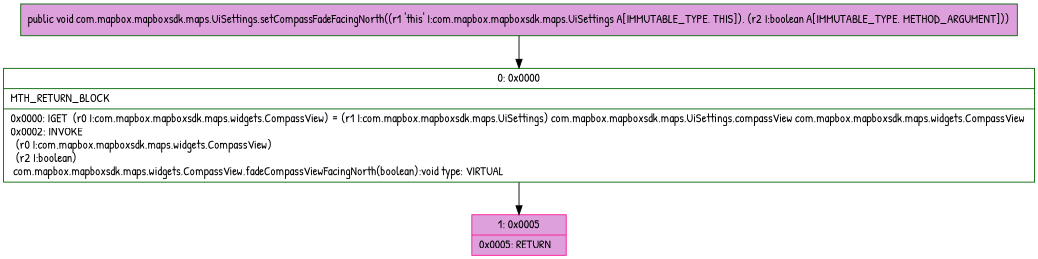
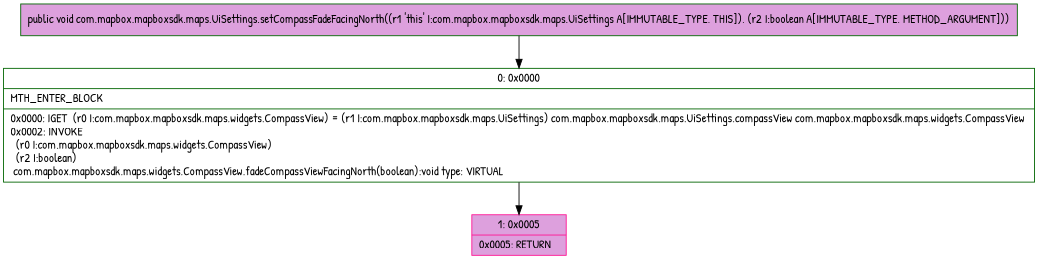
(60, 98) -> (57, 98)
